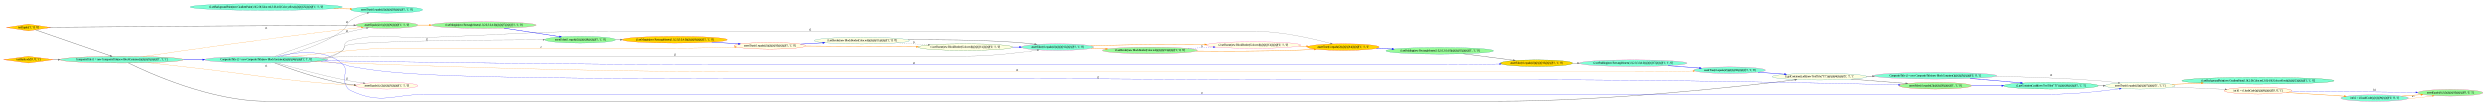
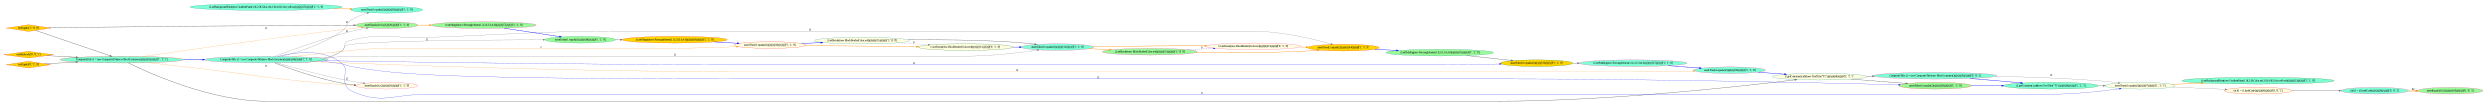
none -> (28, 65)
(2354, 92) -> none
(2315, 94) -> (2315, 91)
